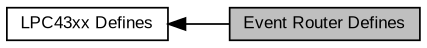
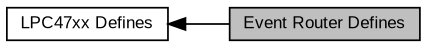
(87, 24) -> (87, 24)
